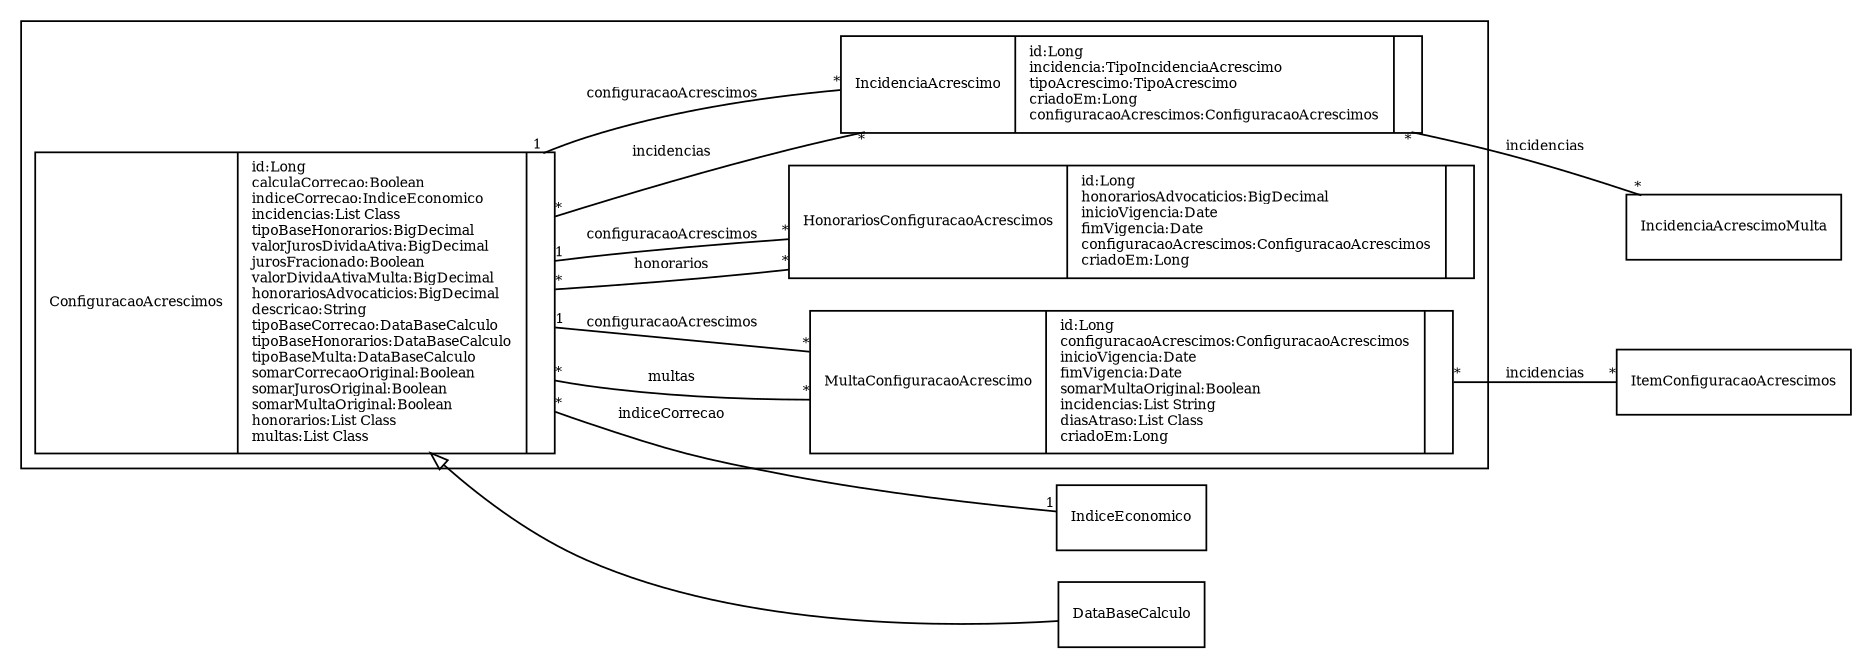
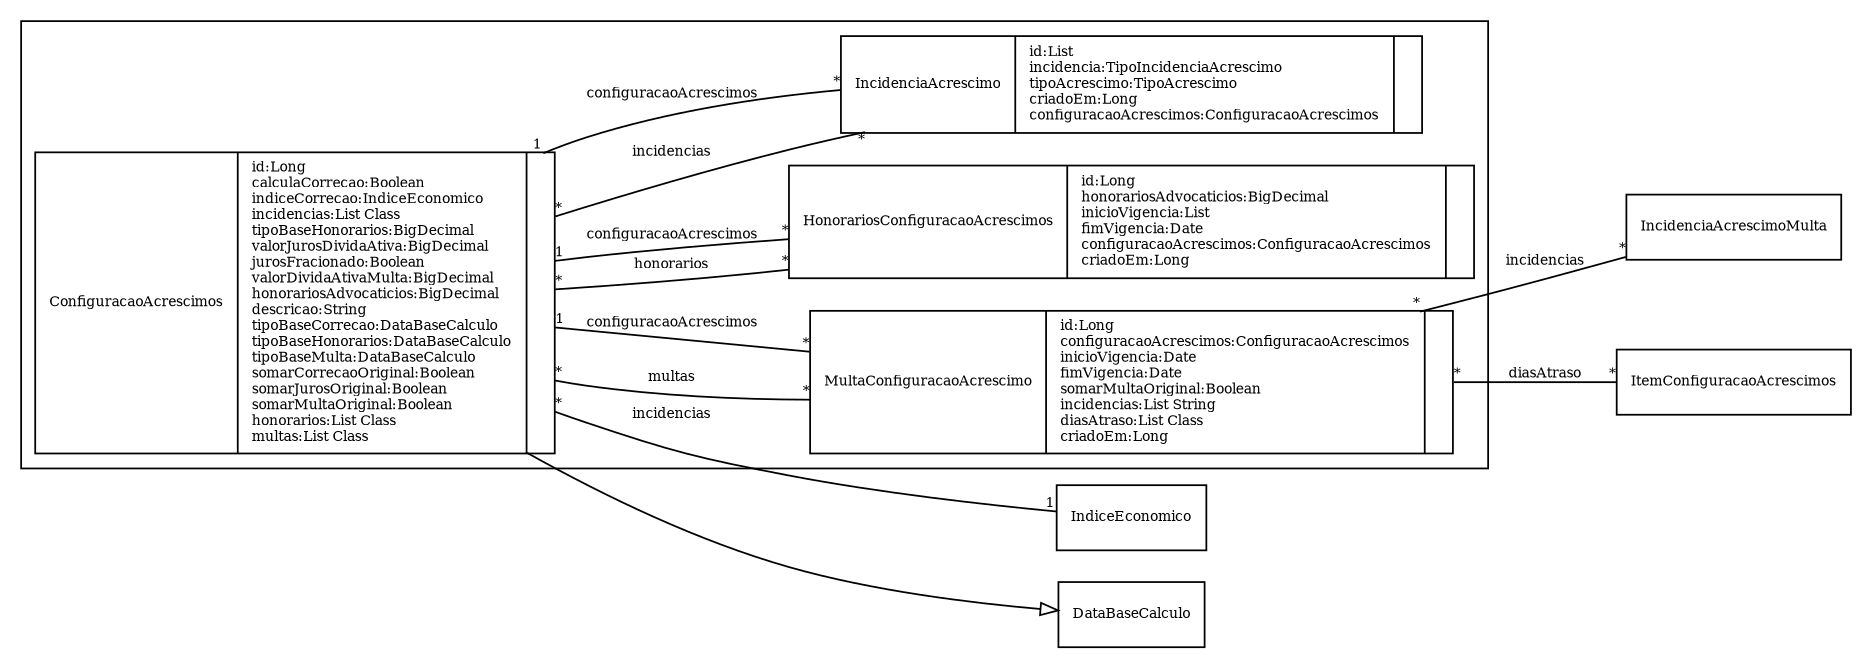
(1057, 52) -> (1051, 52)
(1527, 160) -> (1523, 285)
(1150, 213) -> (1146, 213)
(1545, 374) -> (1545, 374)
(672, 415) -> (672, 415)
(734, 604) -> (774, 562)
